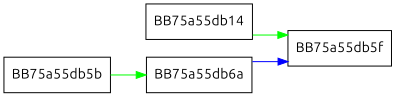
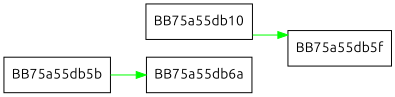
(199, 22) -> (199, 22)
(265, 62) -> none
